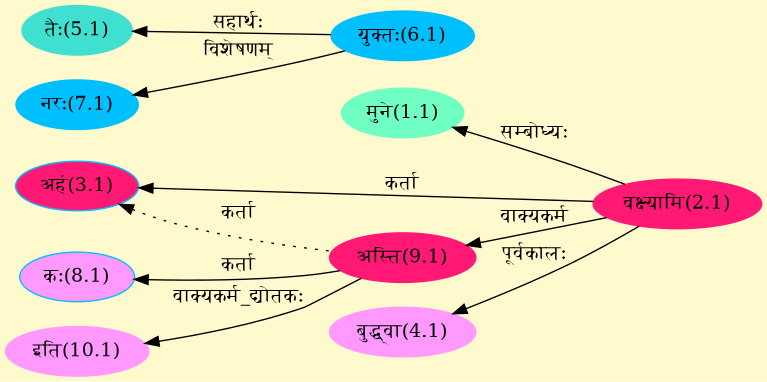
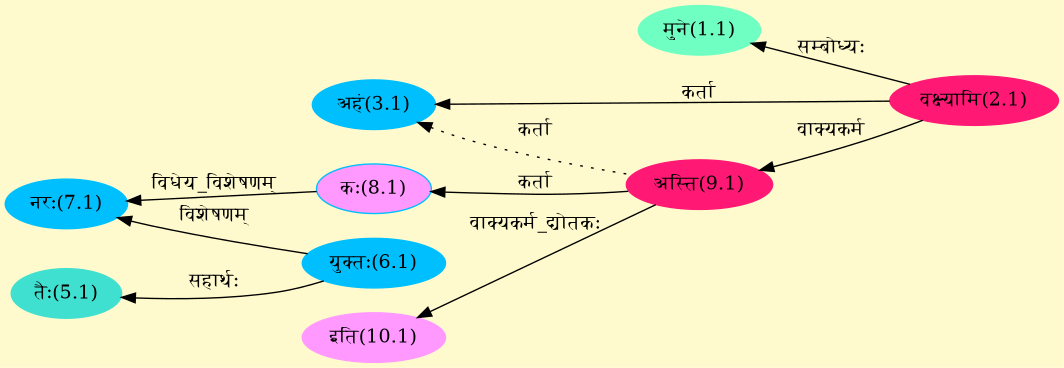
(77, 186) -> (374, 105)
none -> (229, 196)
(403, 332) -> none
